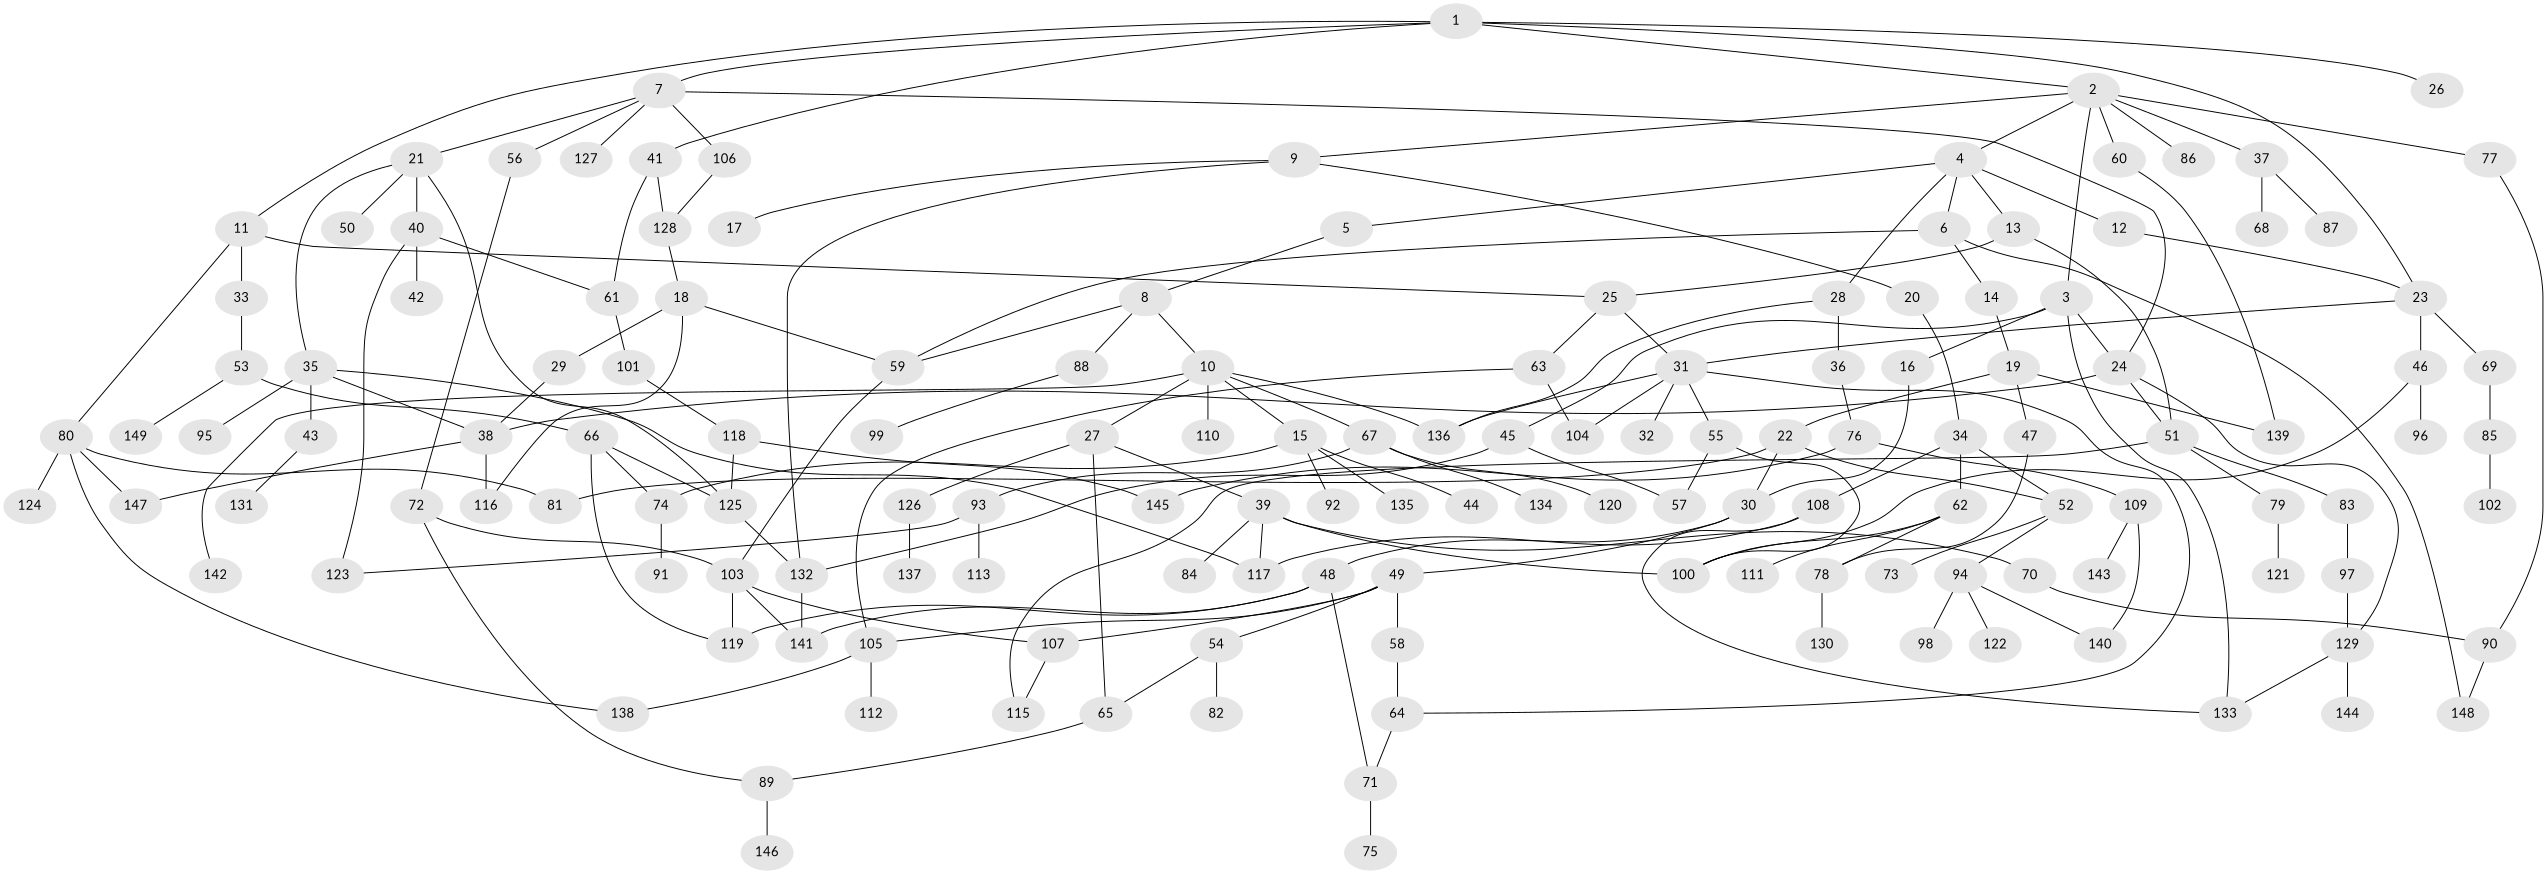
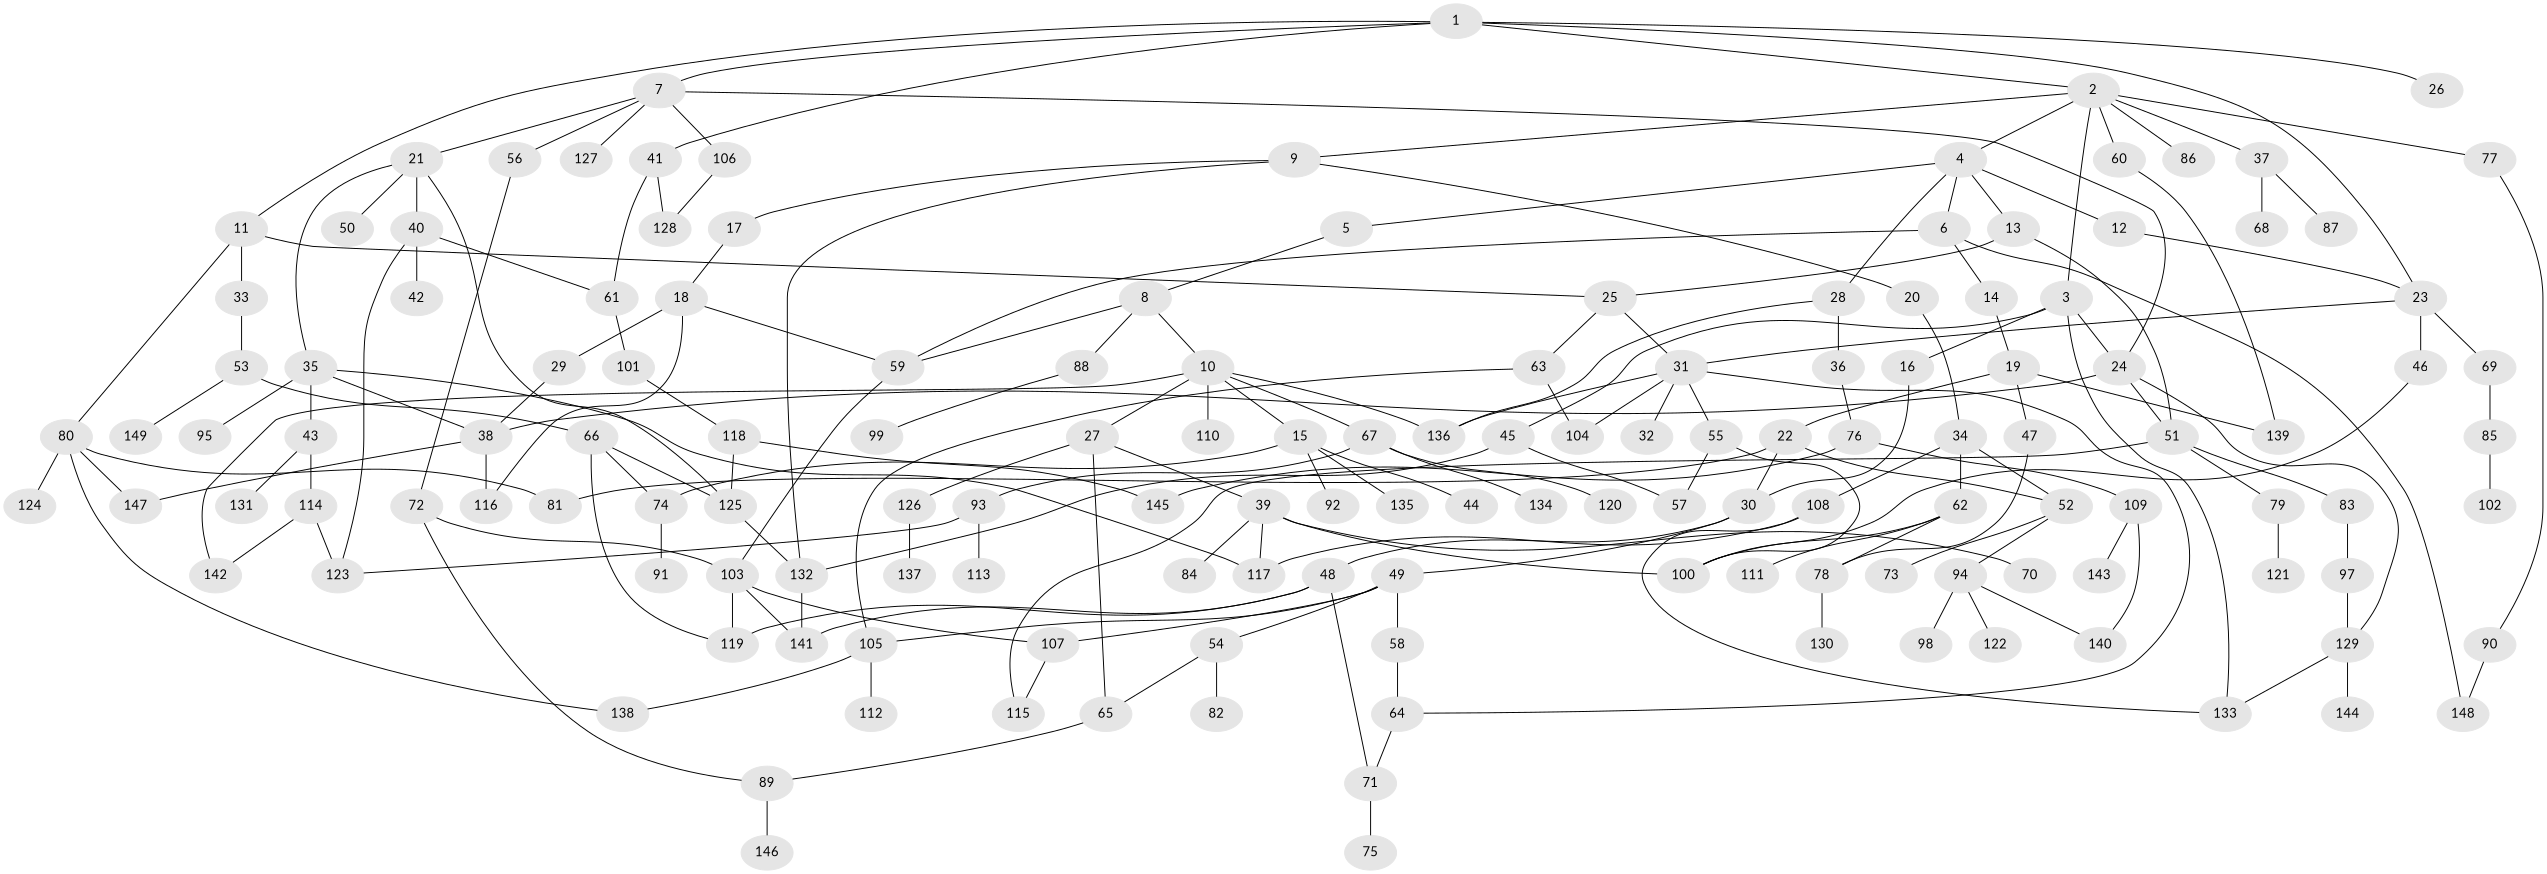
(674, 268) -> (704, 269)
(2421, 437) -> none
none -> (311, 506)
(2256, 619) -> none
